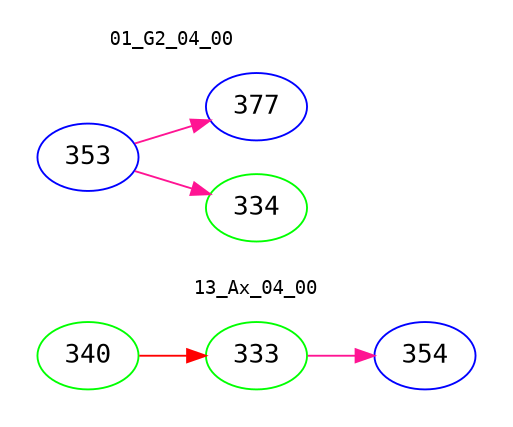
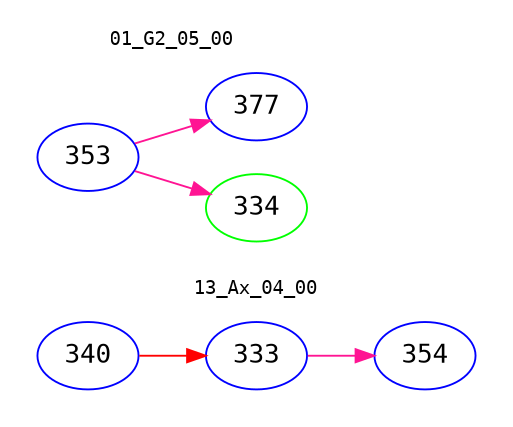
(172, 40) -> (172, 40)
(88, 356) -> (88, 356)
(256, 356) -> (256, 356)
